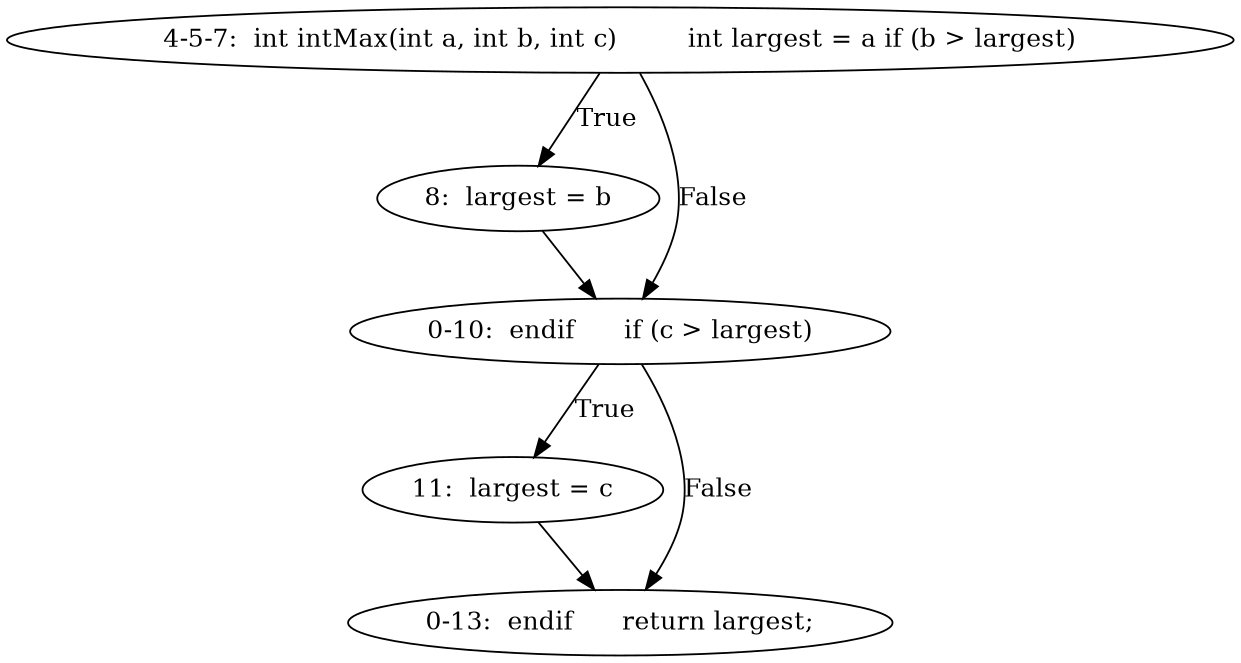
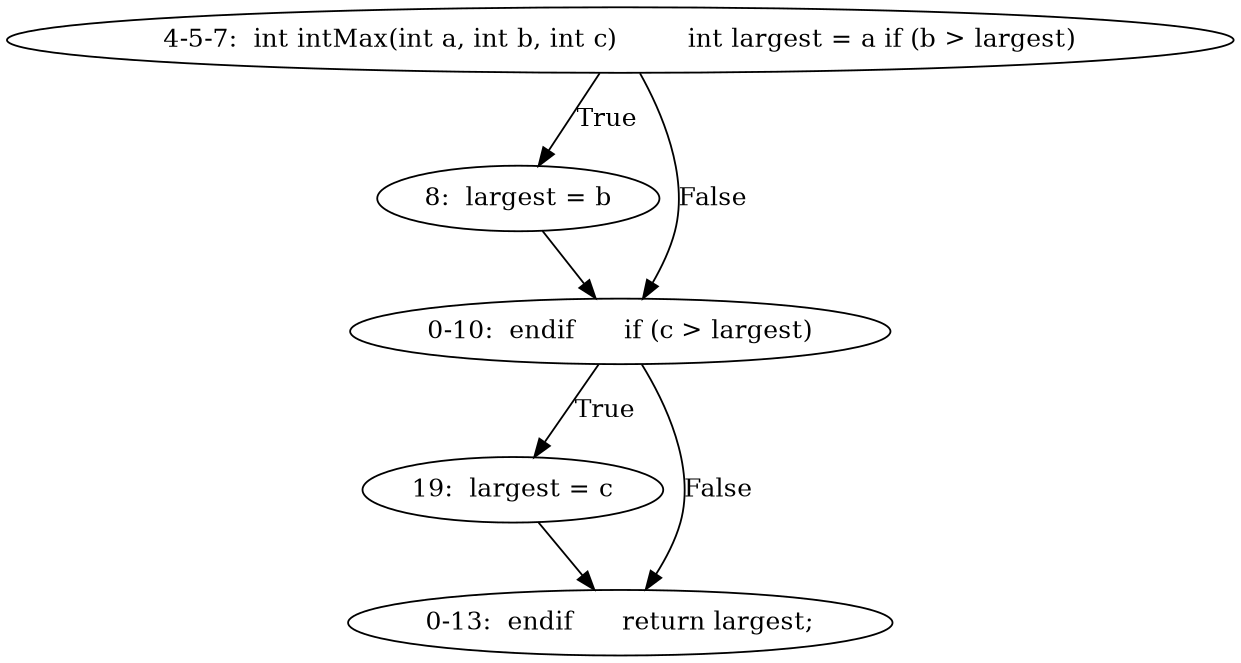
(513, 490) -> (513, 490)
